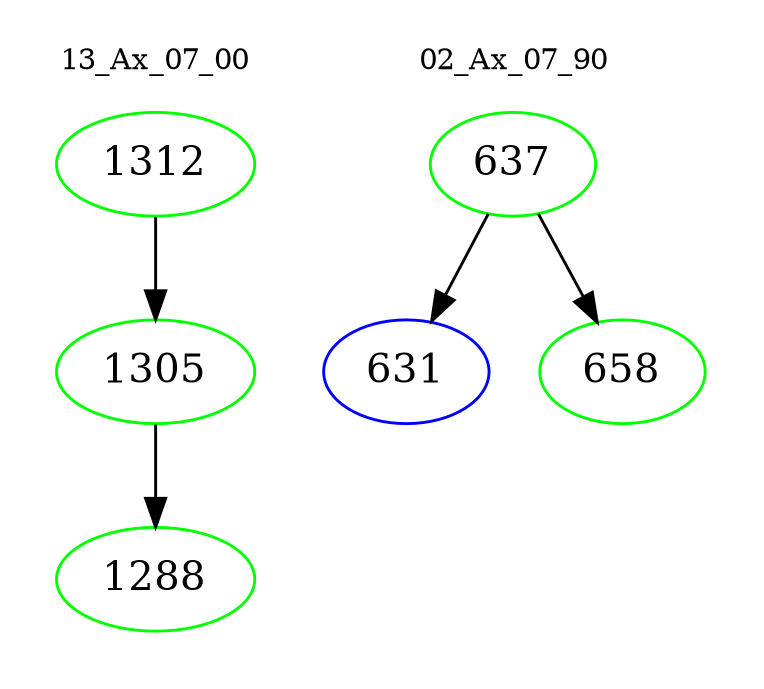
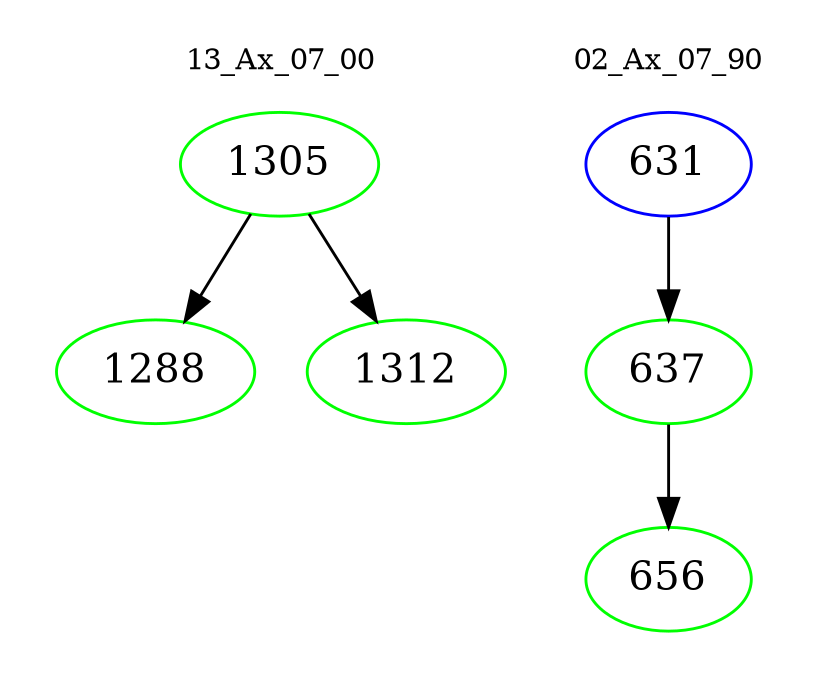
(156, 254) -> (335, 255)
(467, 255) -> (669, 254)
(622, 372) -> (669, 579)
